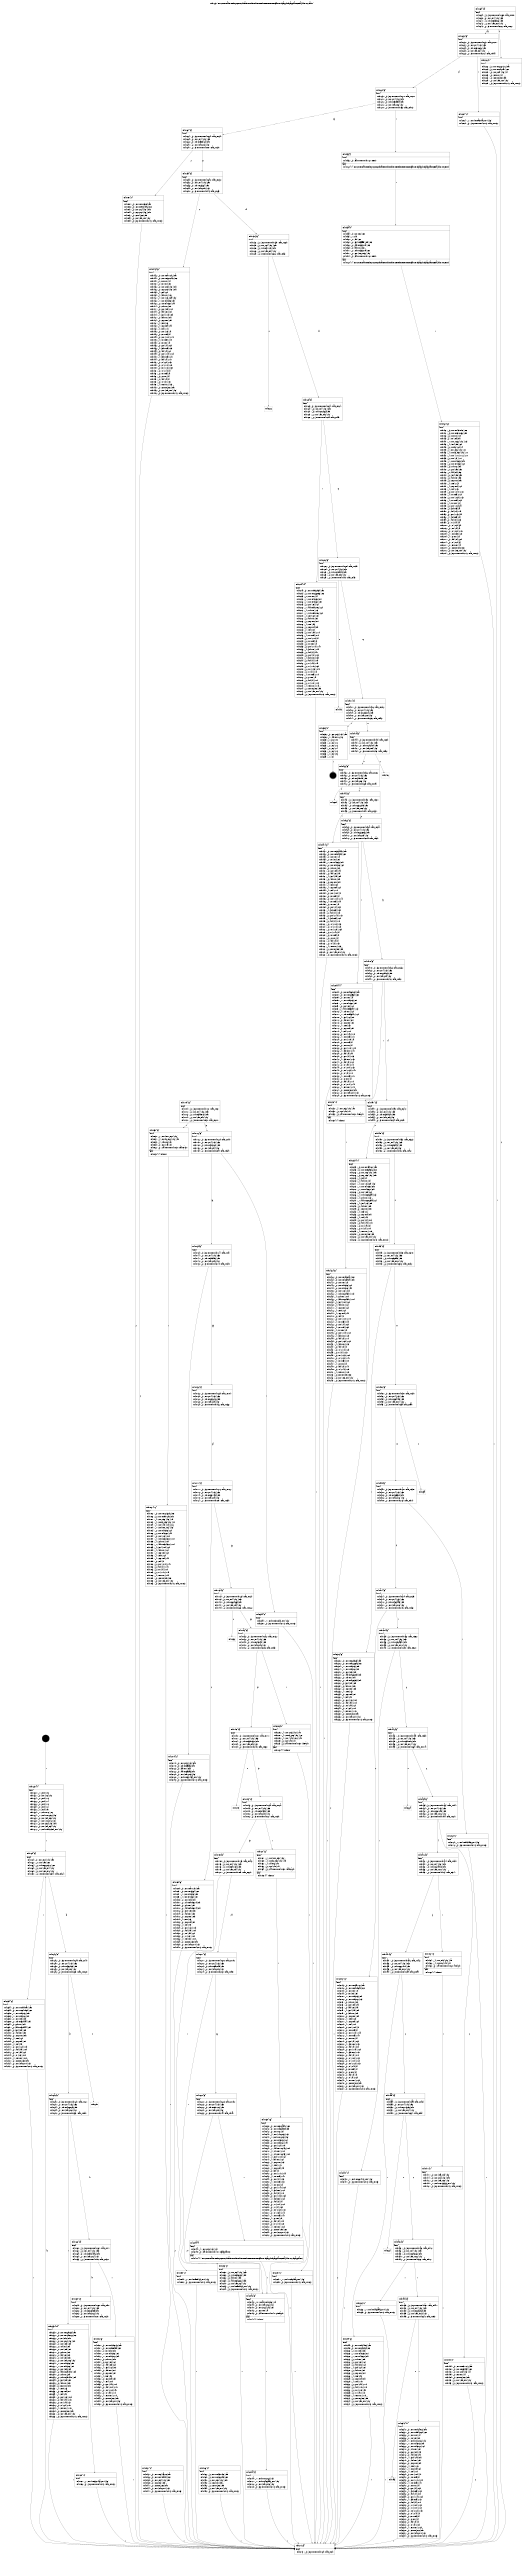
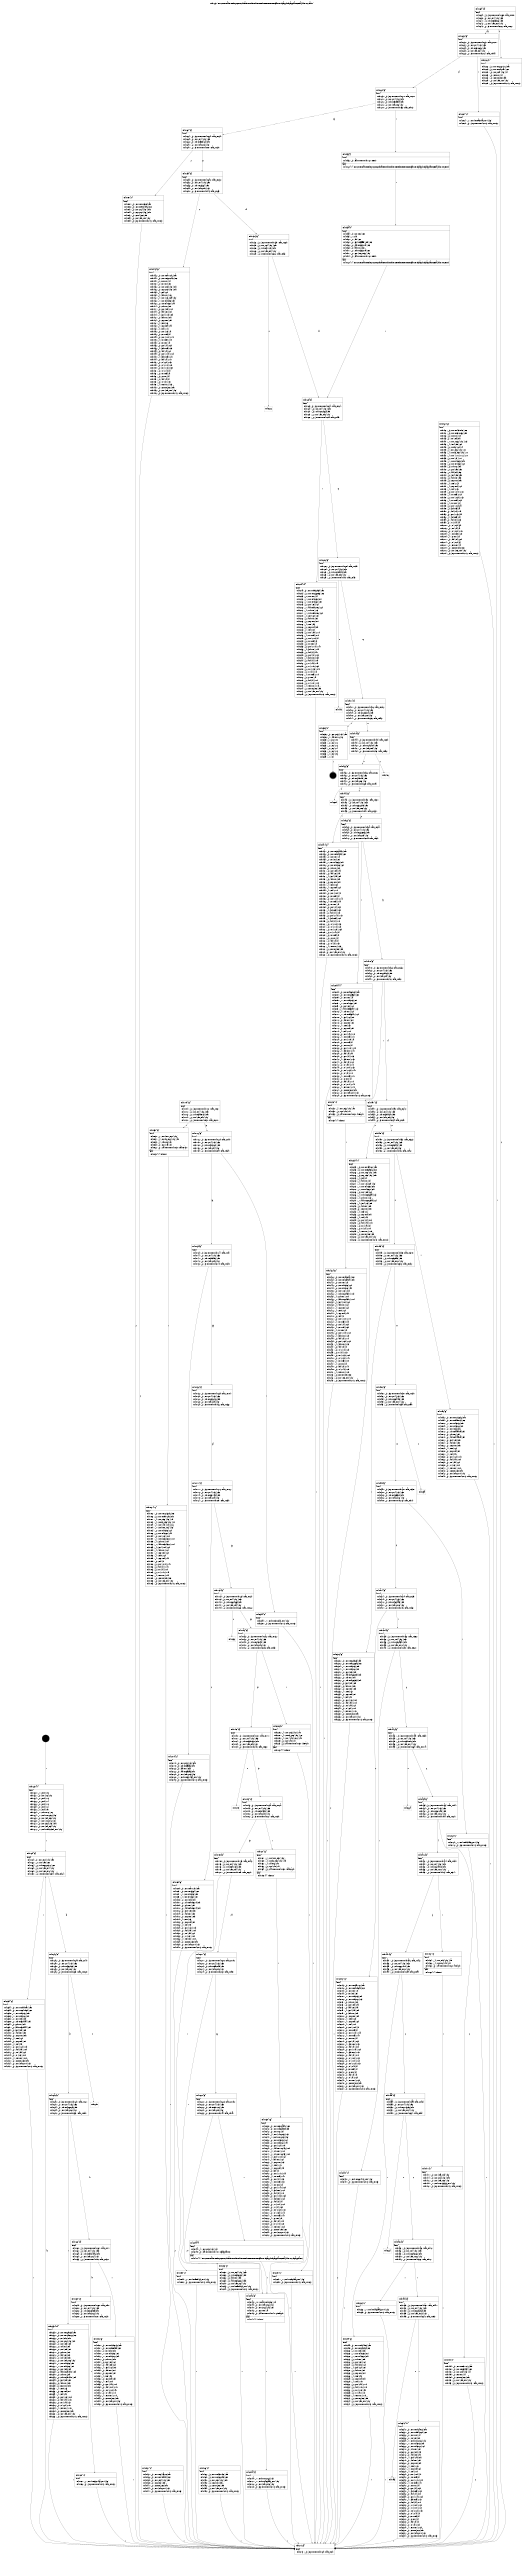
(421, 343) -> (357, 331)
none -> (391, 1127)
none -> (457, 1444)
